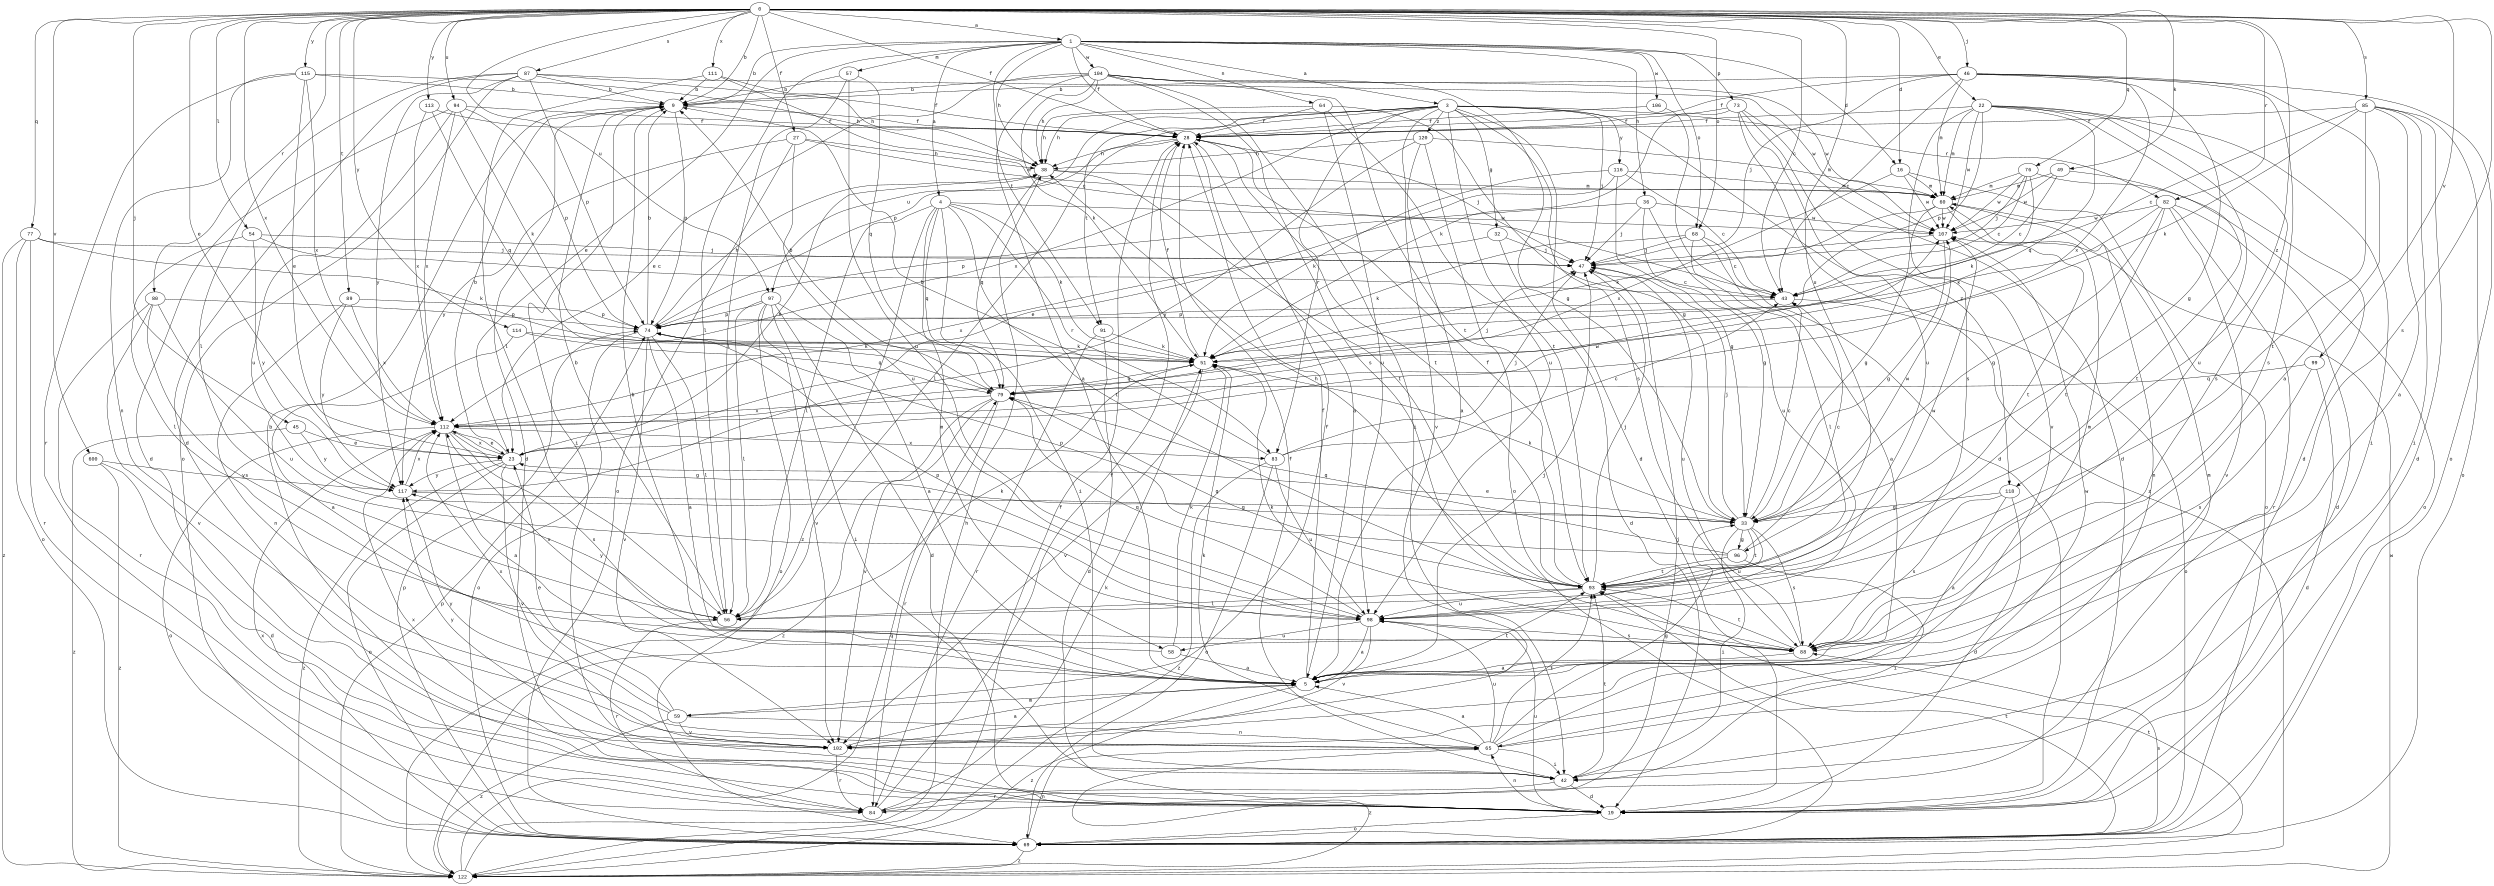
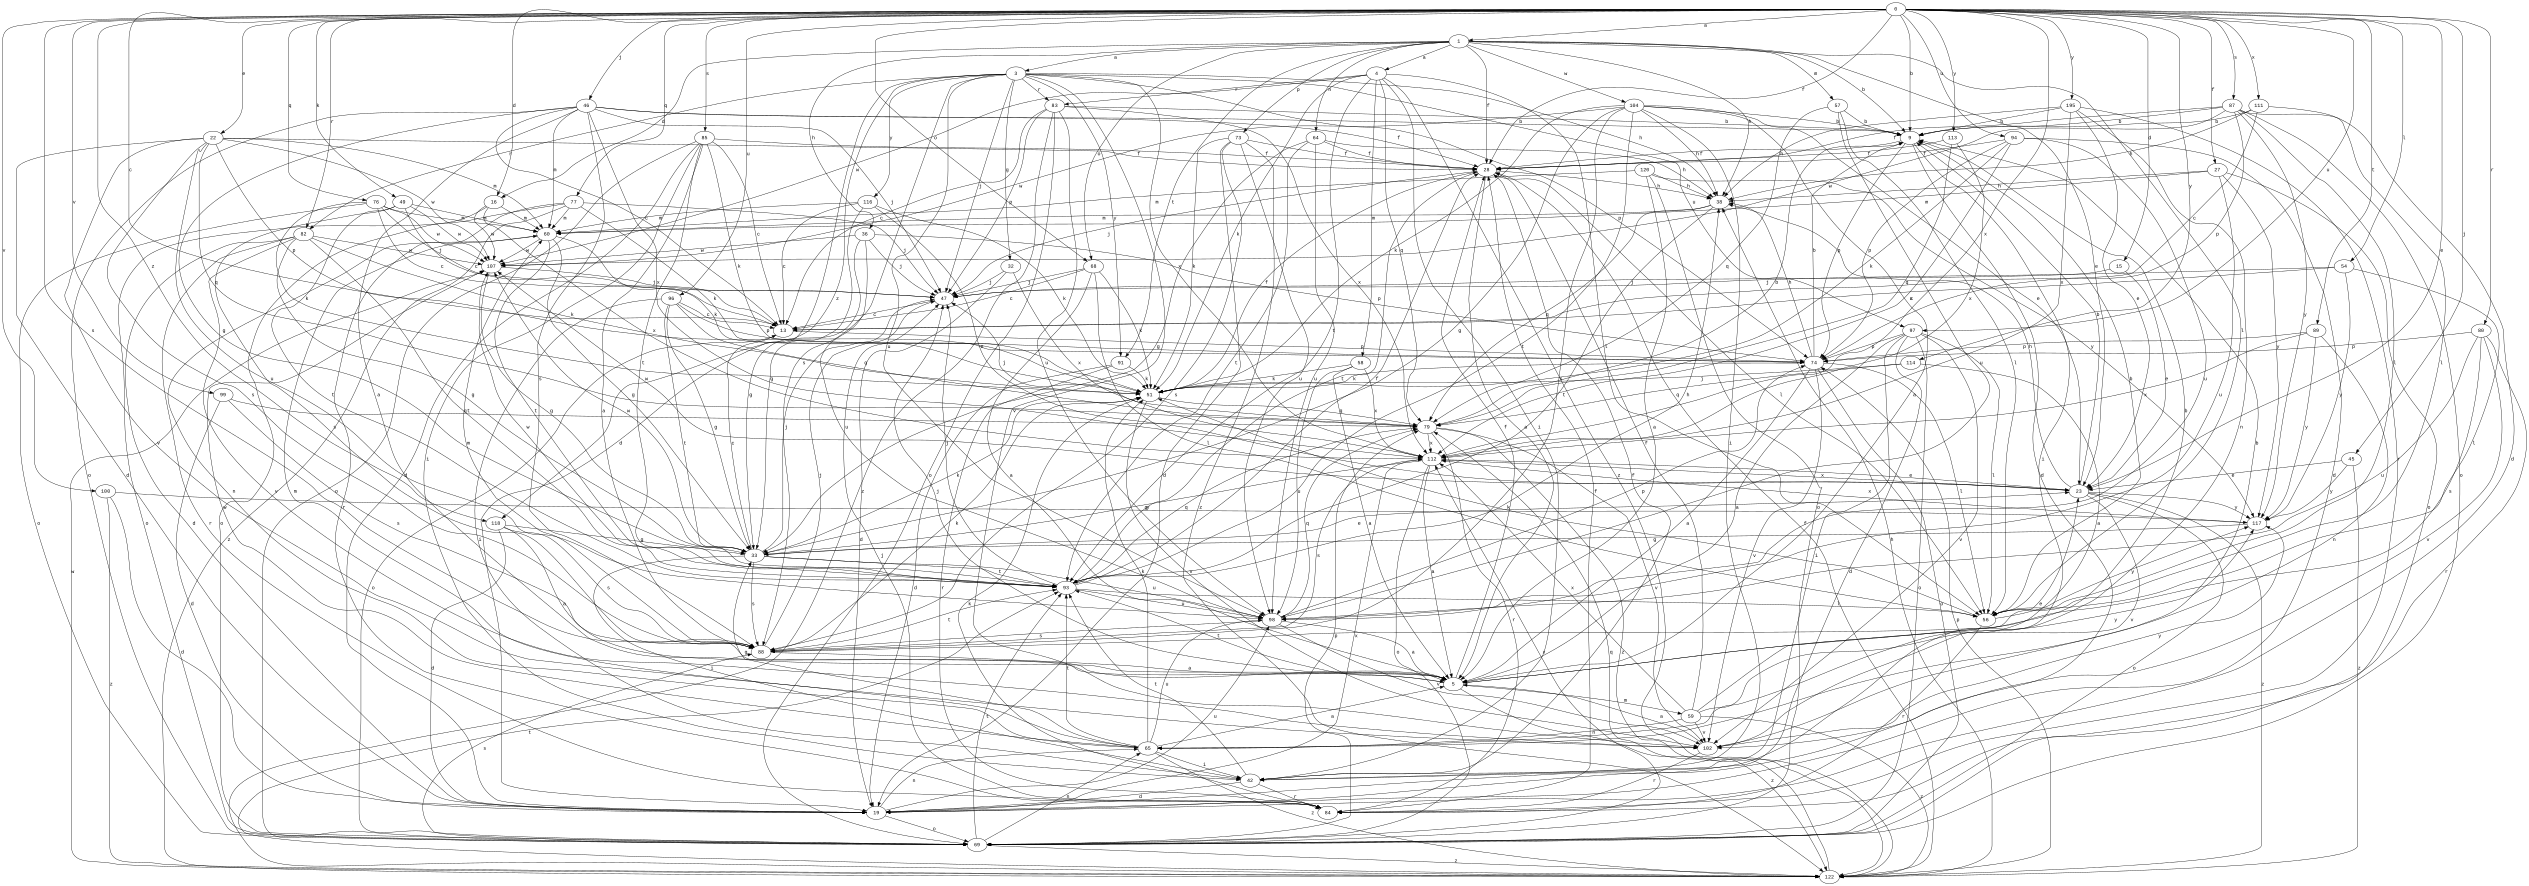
(306, 74) -> (2071, 106)
(1657, 106) -> none
(1436, 121) -> none
none -> (562, 217)
(1087, 218) -> (1115, 218)
none -> (2119, 266)
(1784, 299) -> (783, 331)
(867, 347) -> (1702, 379)
(1516, 363) -> (1011, 202)
(858, 443) -> (1303, 204)
(93, 459) -> (106, 491)
(1683, 459) -> (821, 475)
none -> (383, 477)
(1741, 538) -> (710, 423)
(2285, 554) -> none
(1272, 636) -> (1297, 470)
(456, 743) -> (1351, 771)
